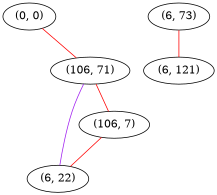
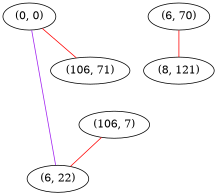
(179, 17) -> (179, 17)
(179, 71) -> (179, 71)
(102, 98) -> none
(69, 124) -> (44, 98)
